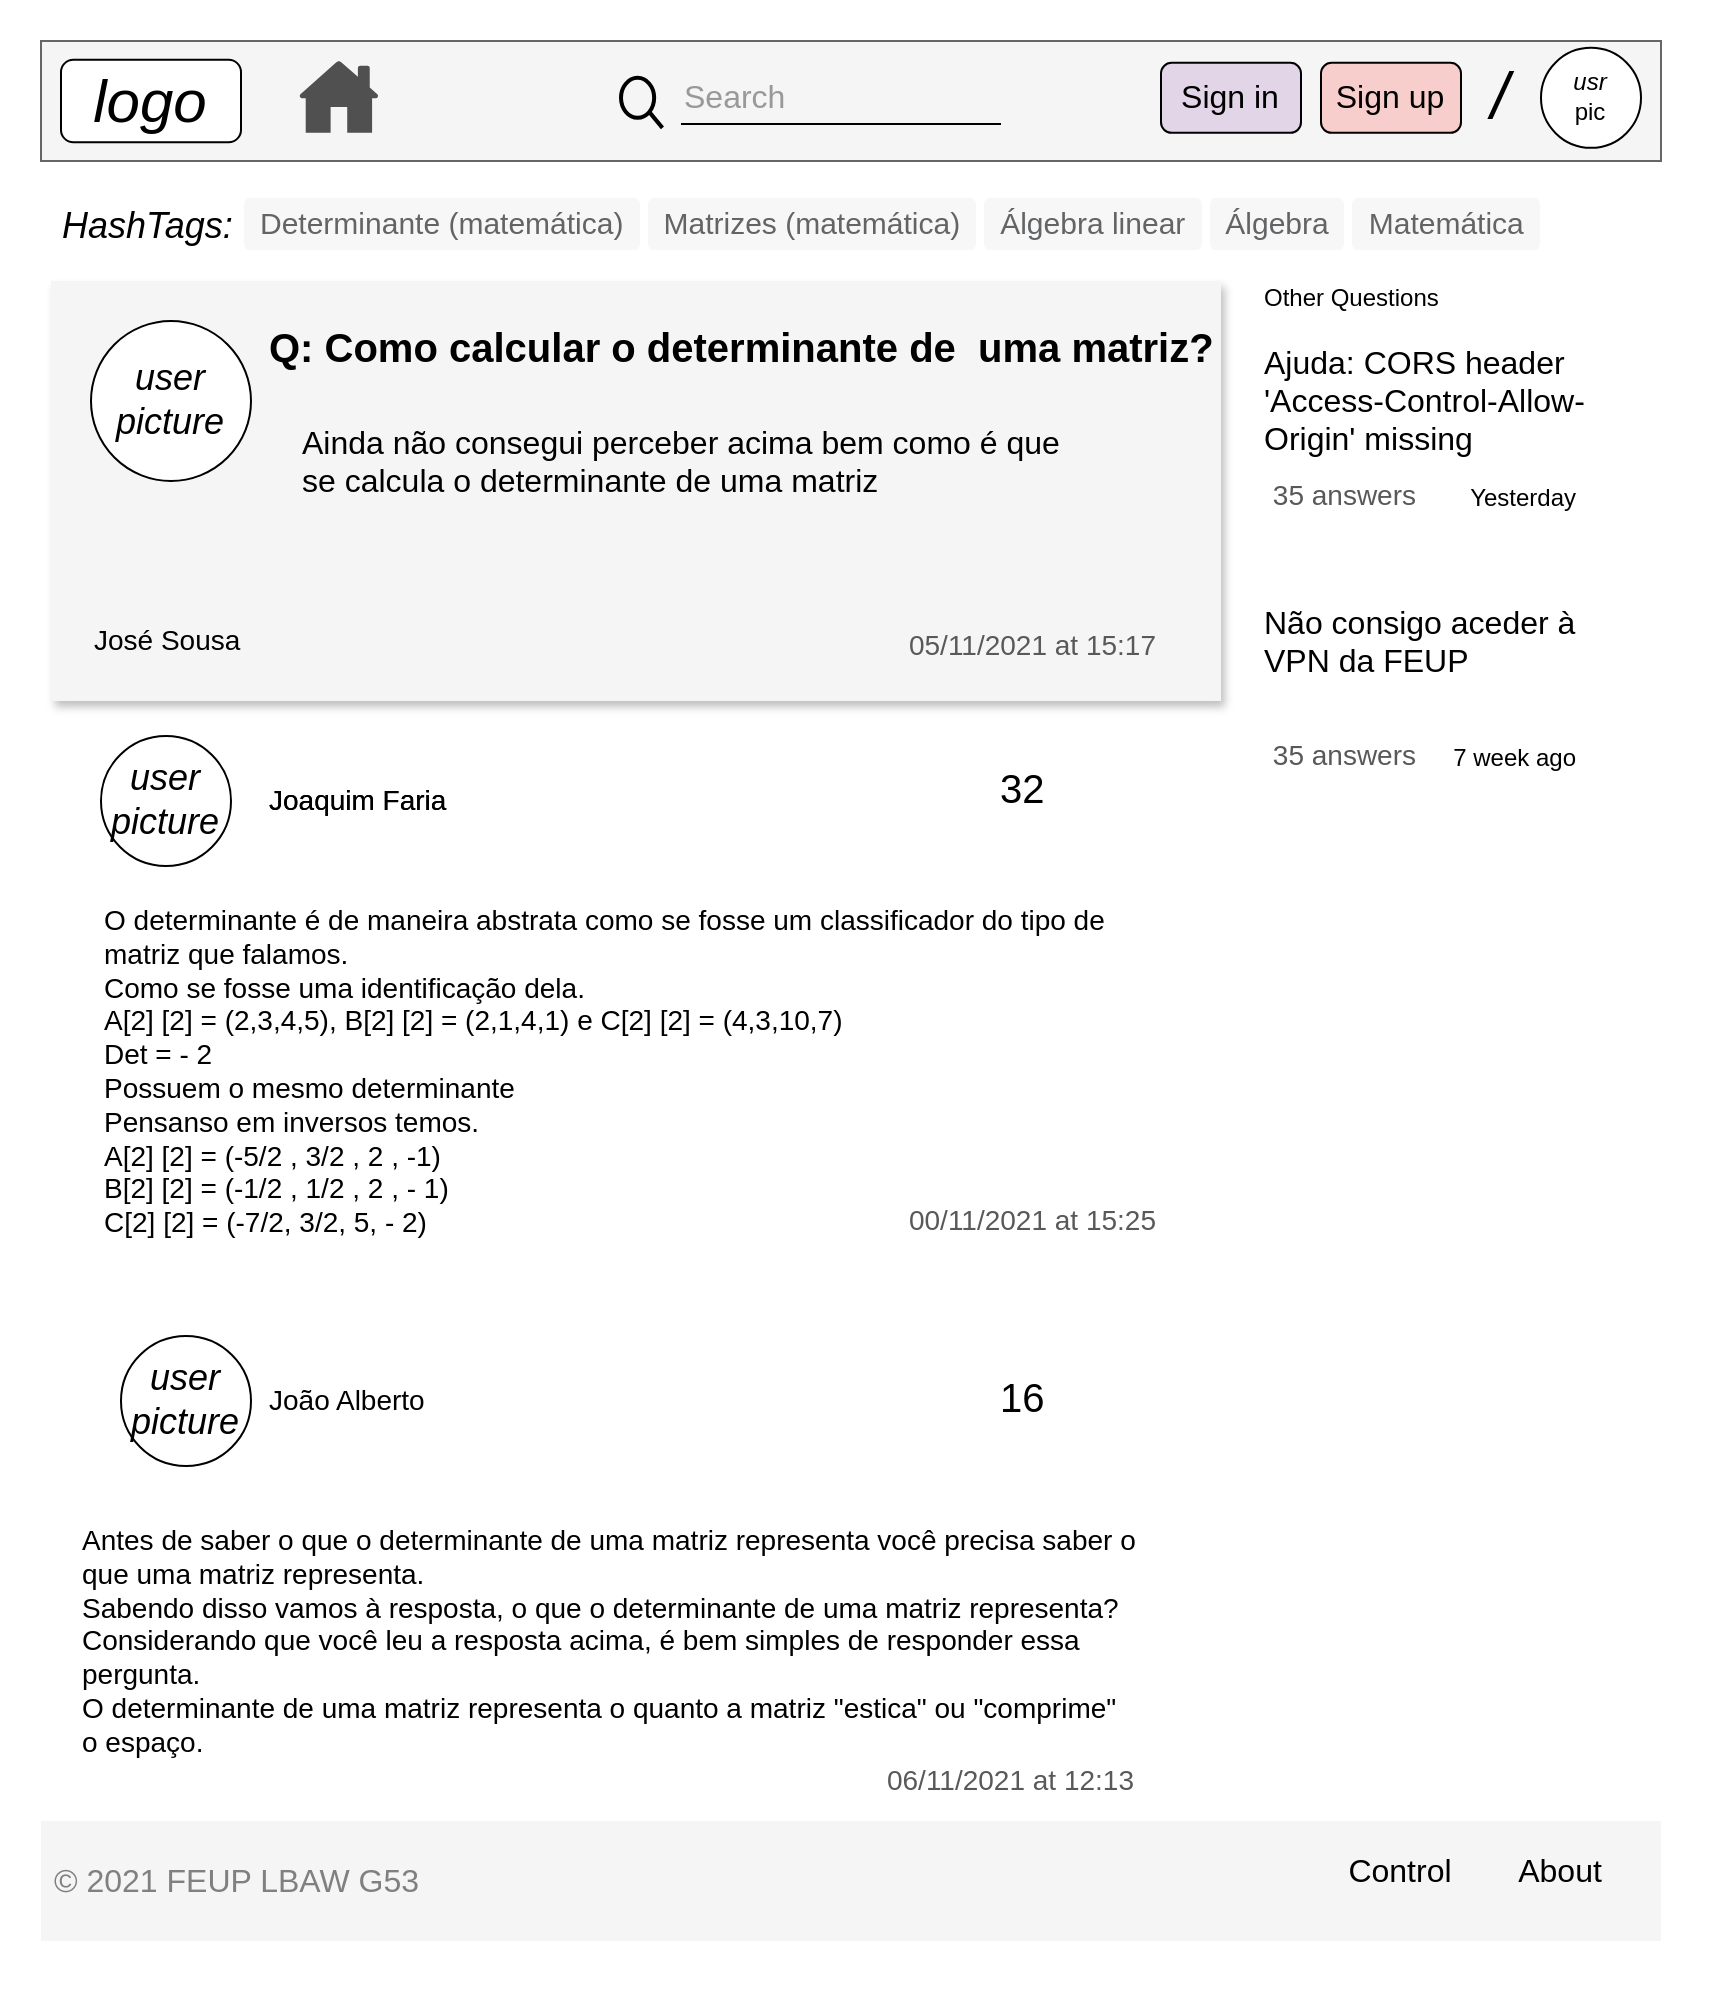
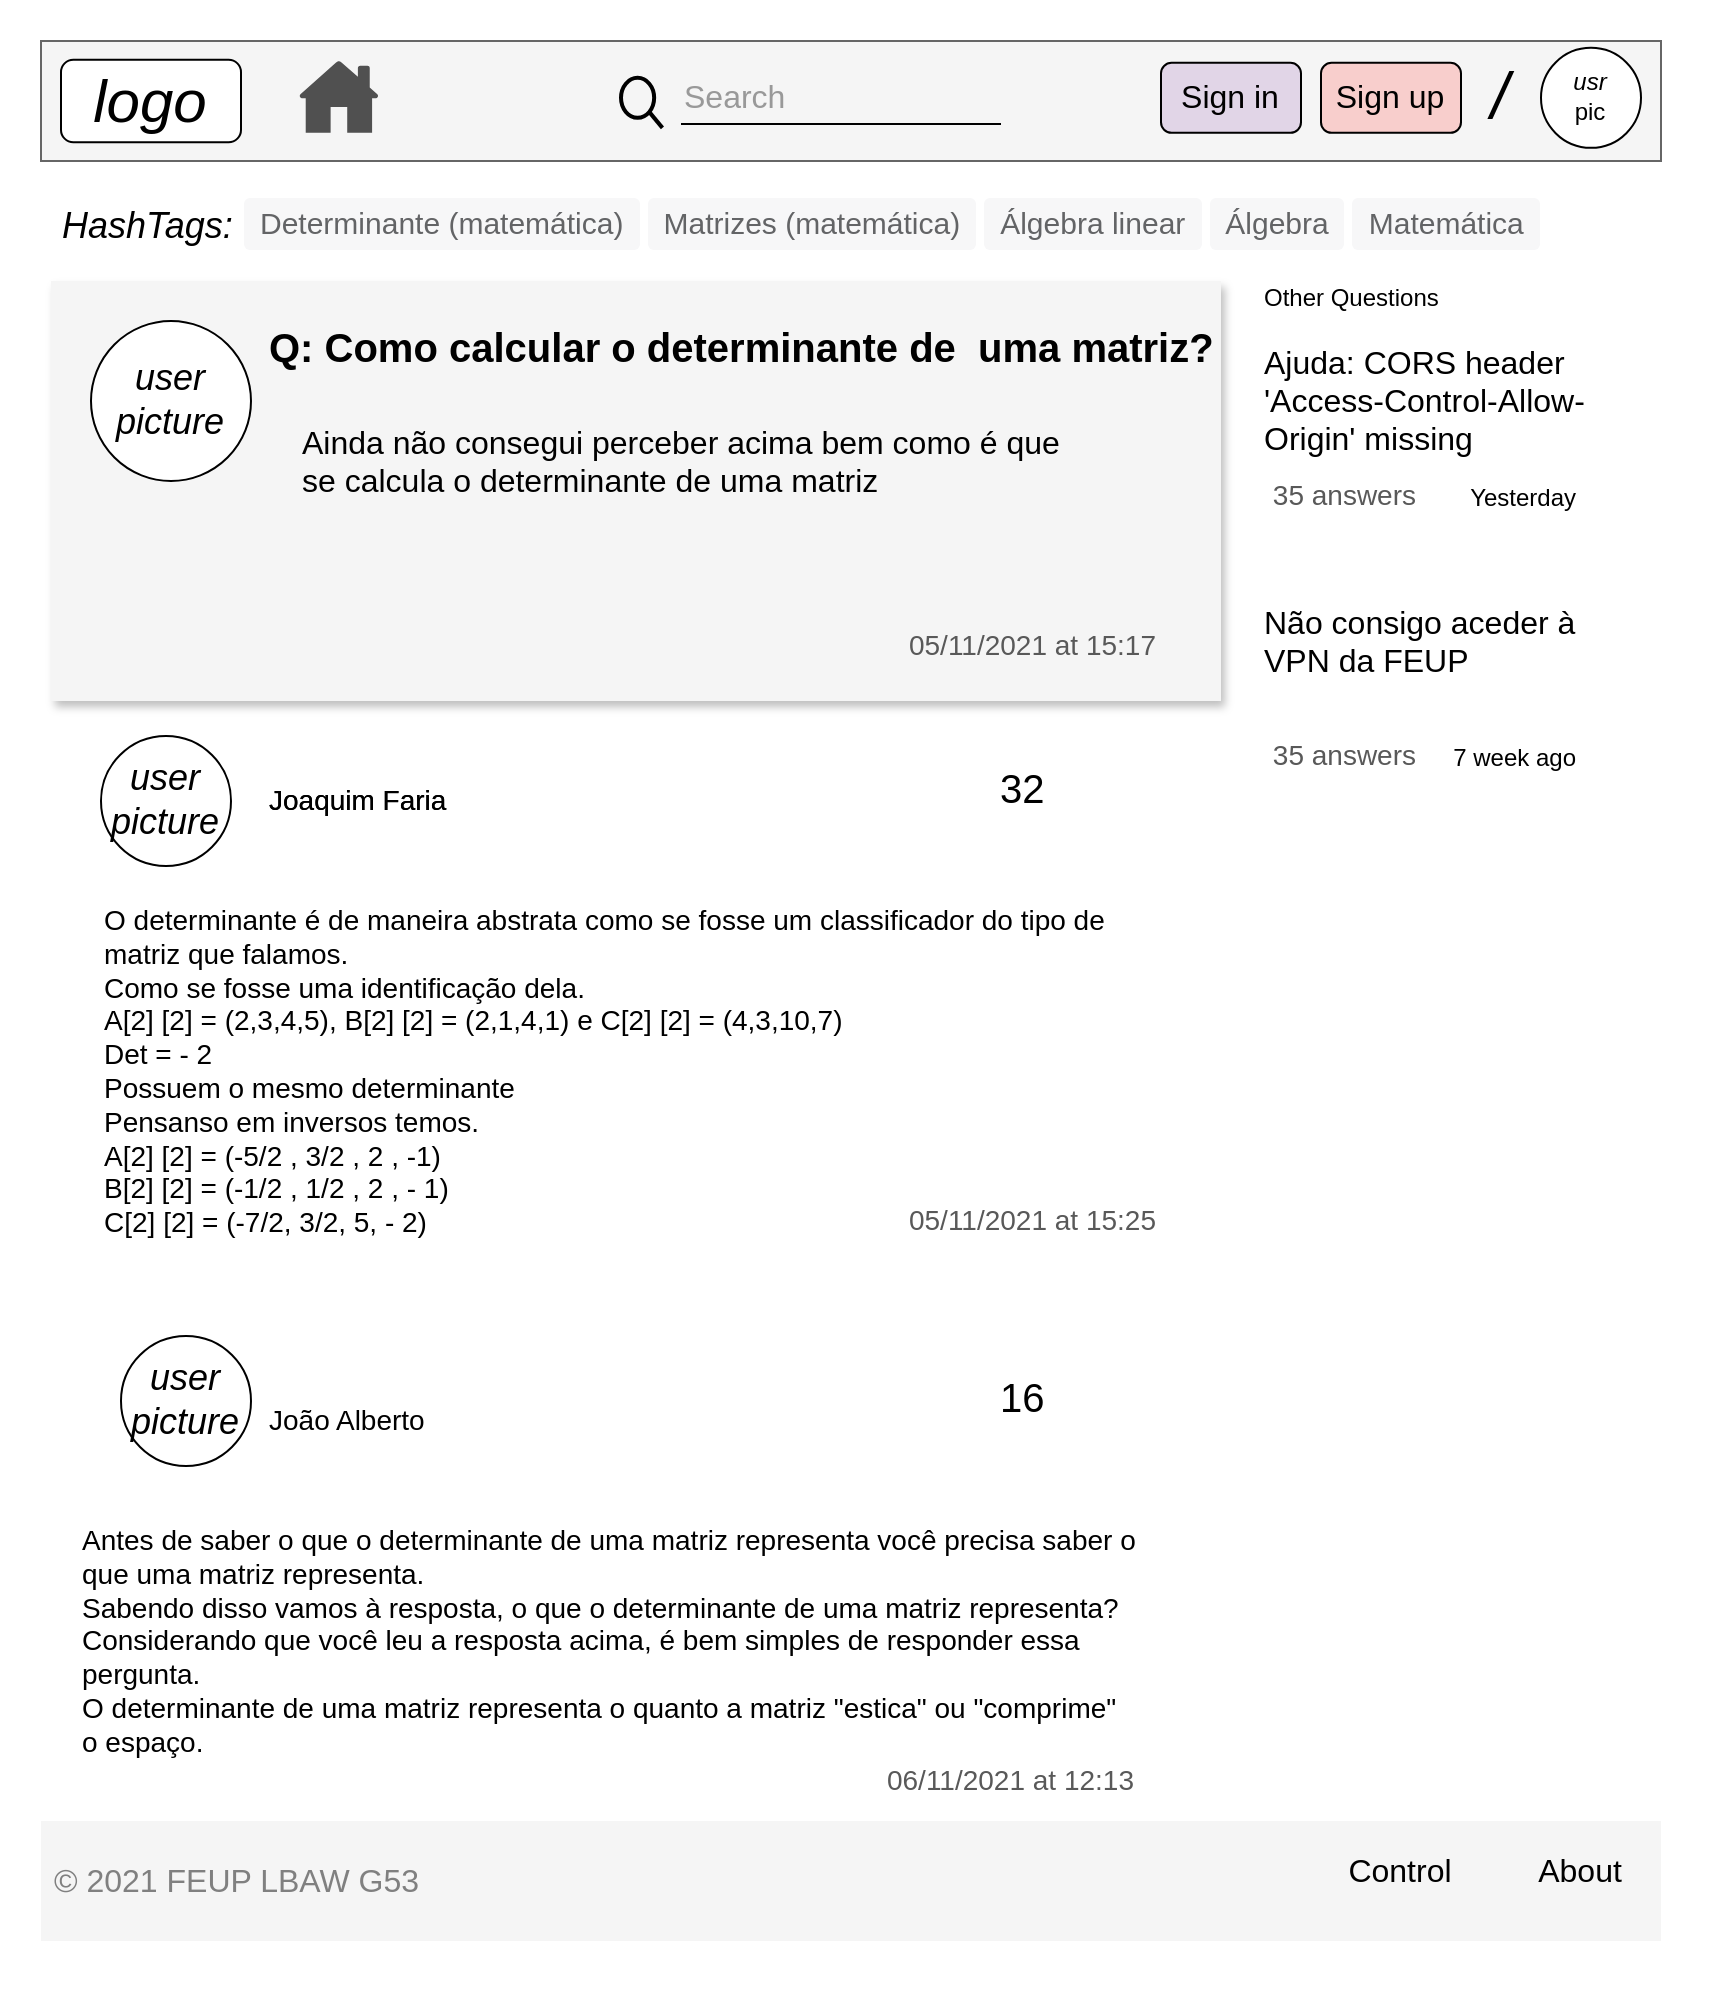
(301, 641) -> none
(1018, 1221) -> (1018, 1221)
(476, 1401) -> (476, 1421)
(1561, 1871) -> (1581, 1871)
